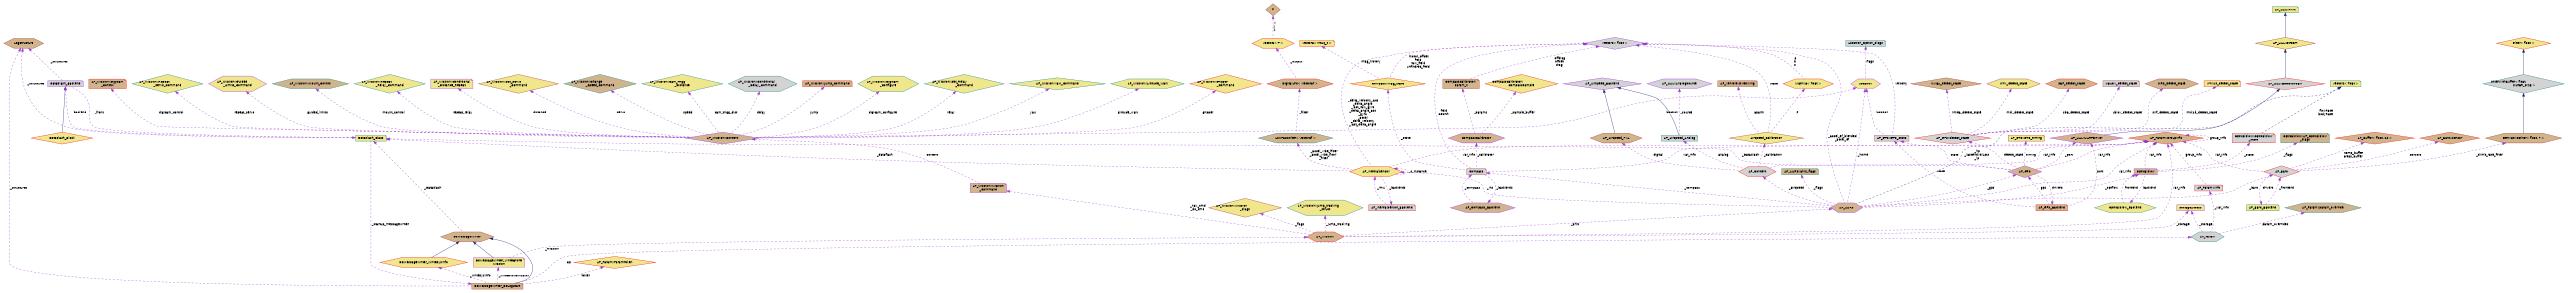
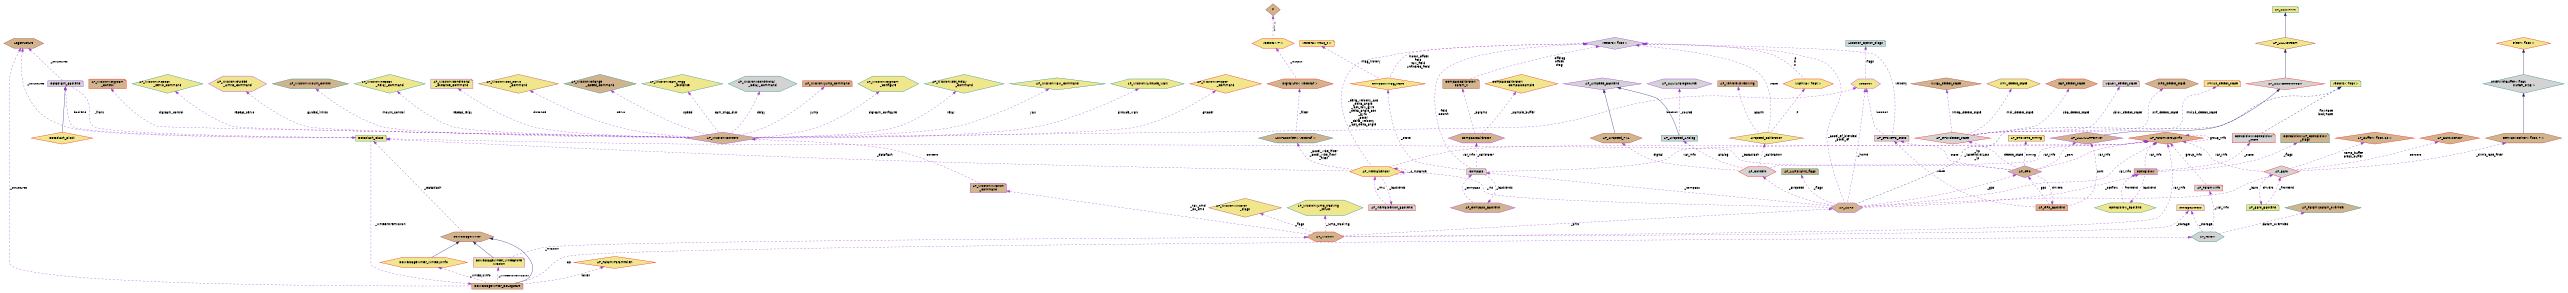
(452, 84) -> (452, 84)
(390, 225) -> (390, 225)
